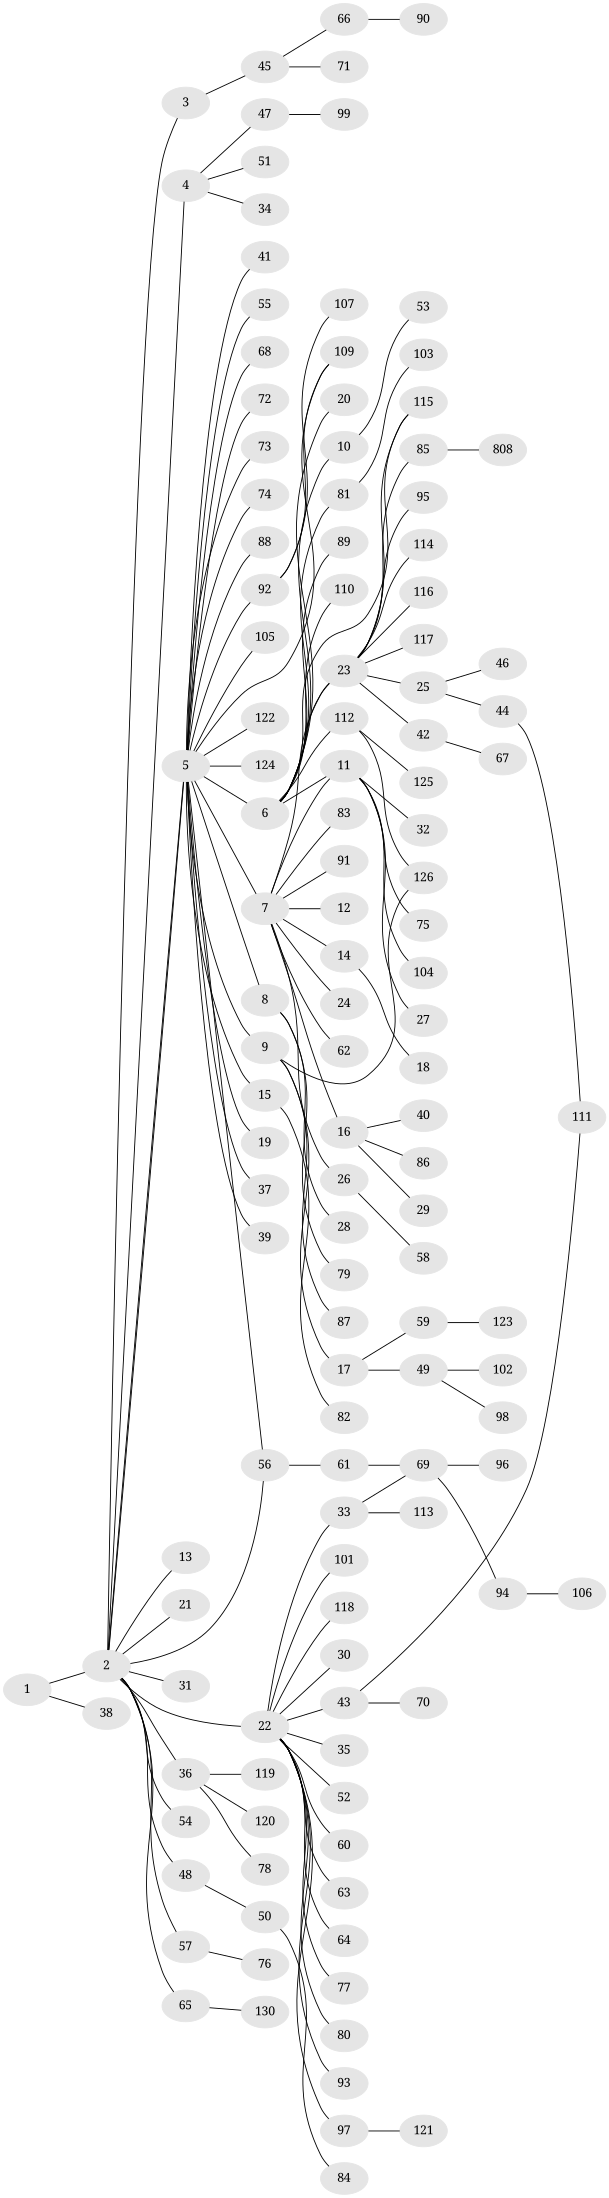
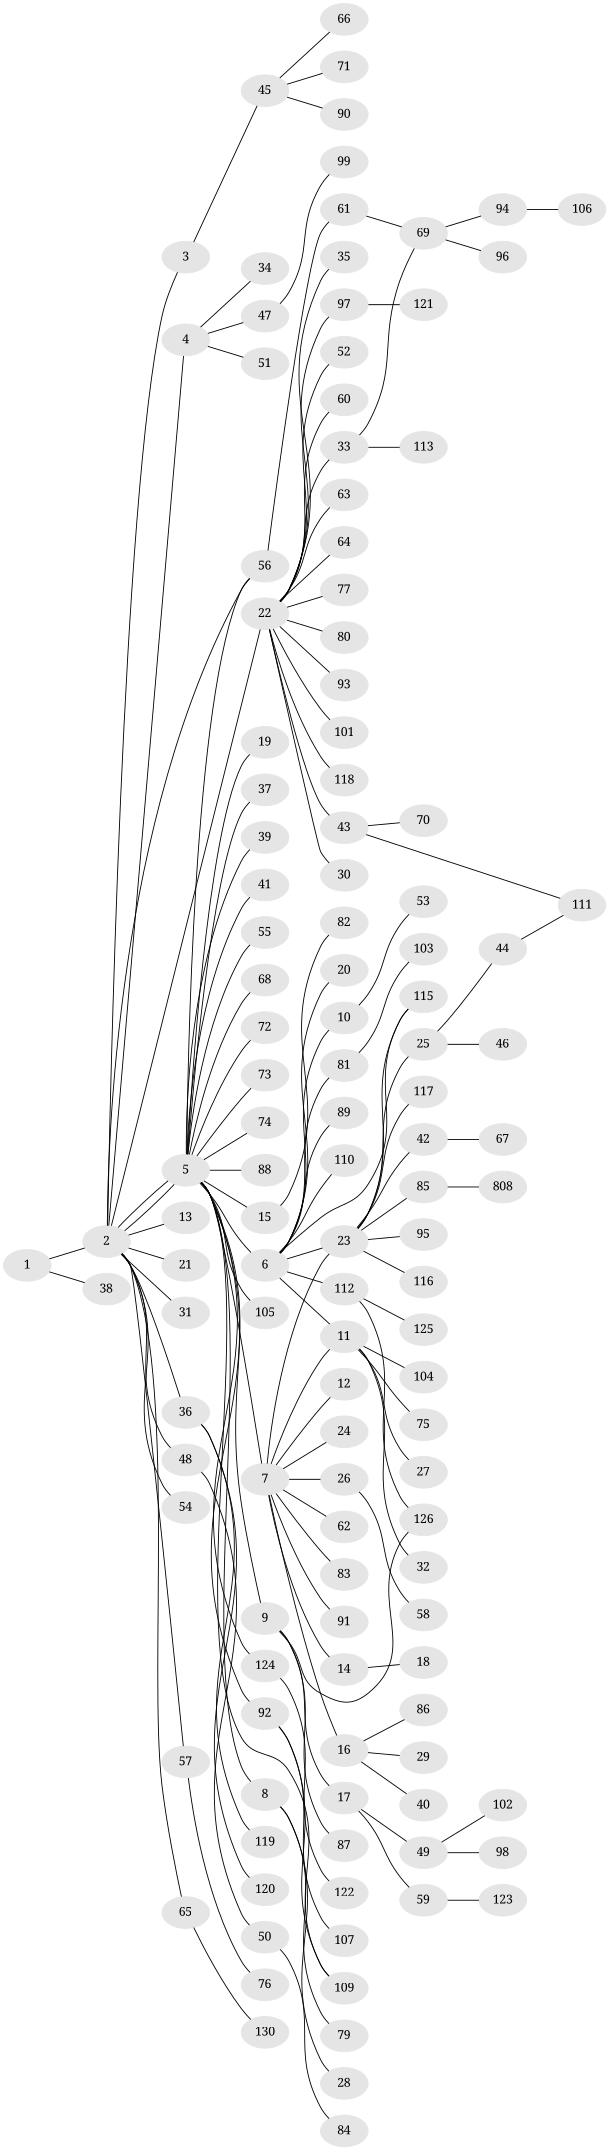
(384, 19) -> (305, 103)
(424, 545) -> none
(225, 742) -> (305, 1780)
(265, 1869) -> none
